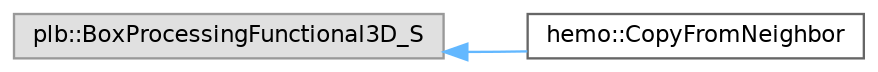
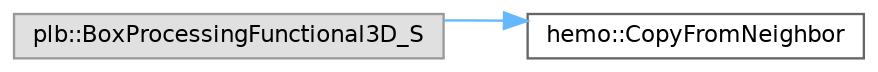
(497, 52) -> (474, 20)
